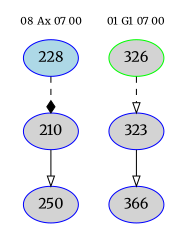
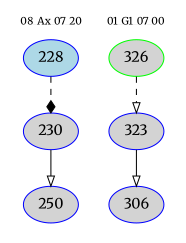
(51, 22) -> (51, 22)
(51, 131) -> (51, 131)
(136, 205) -> (136, 205)
